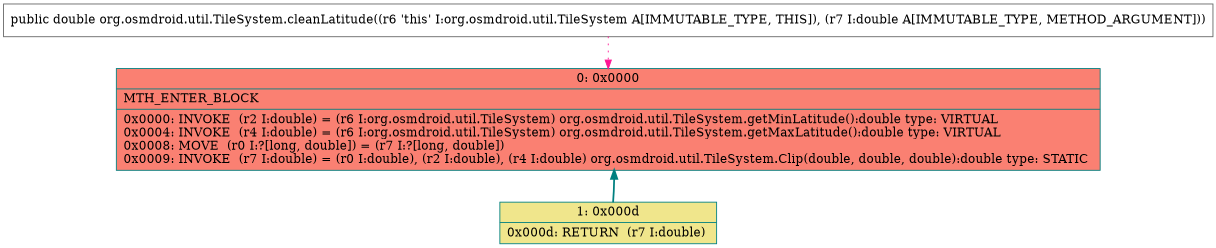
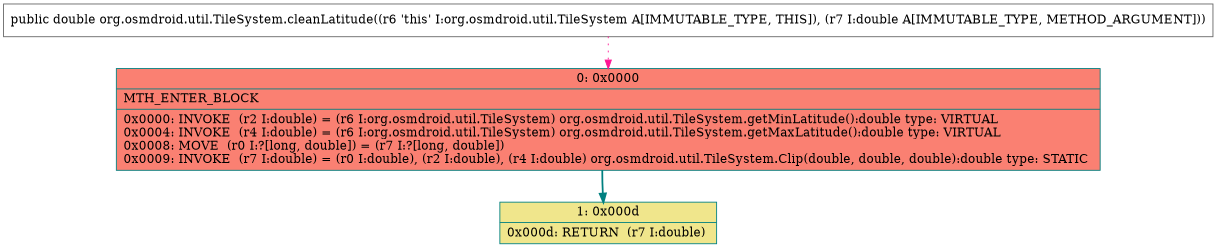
(614, 191) -> (602, 182)
